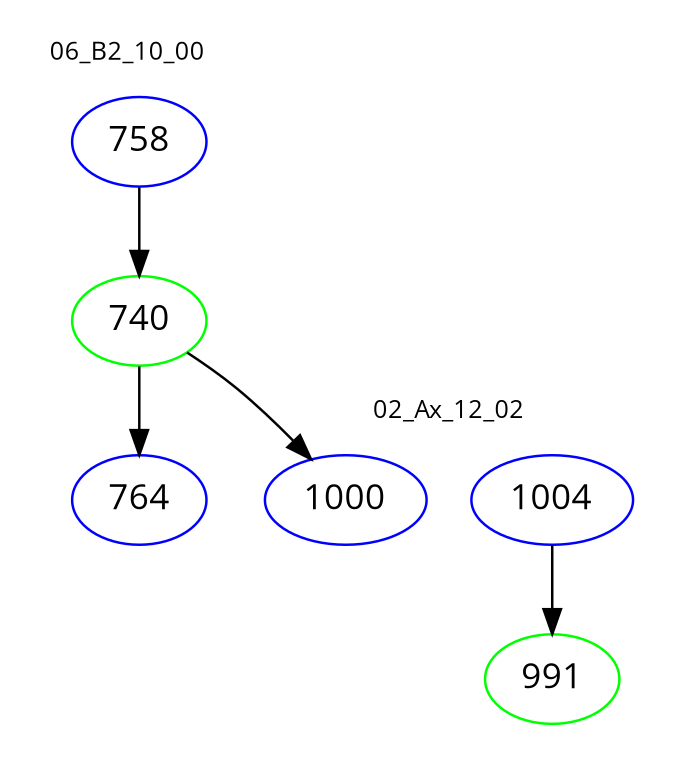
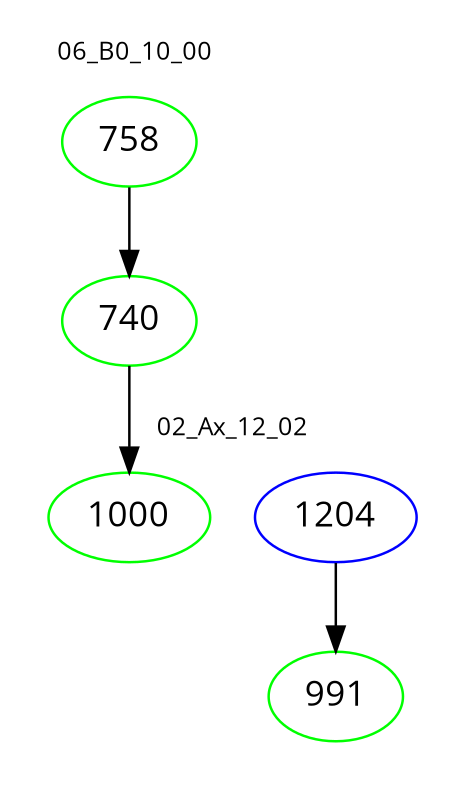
(128, 53) -> (136, 53)
(139, 142) -> (129, 142)
(139, 500) -> none
(346, 500) -> (129, 517)
(552, 500) -> (336, 517)
